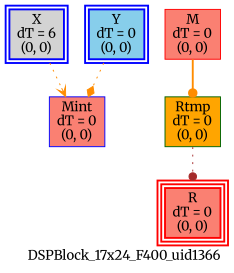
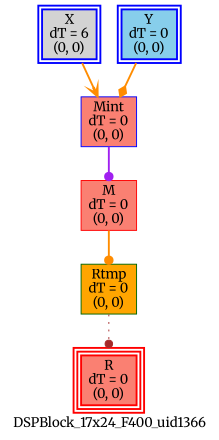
(98, 75) -> (131, 75)
(56, 76) -> (88, 76)
none -> (109, 160)
